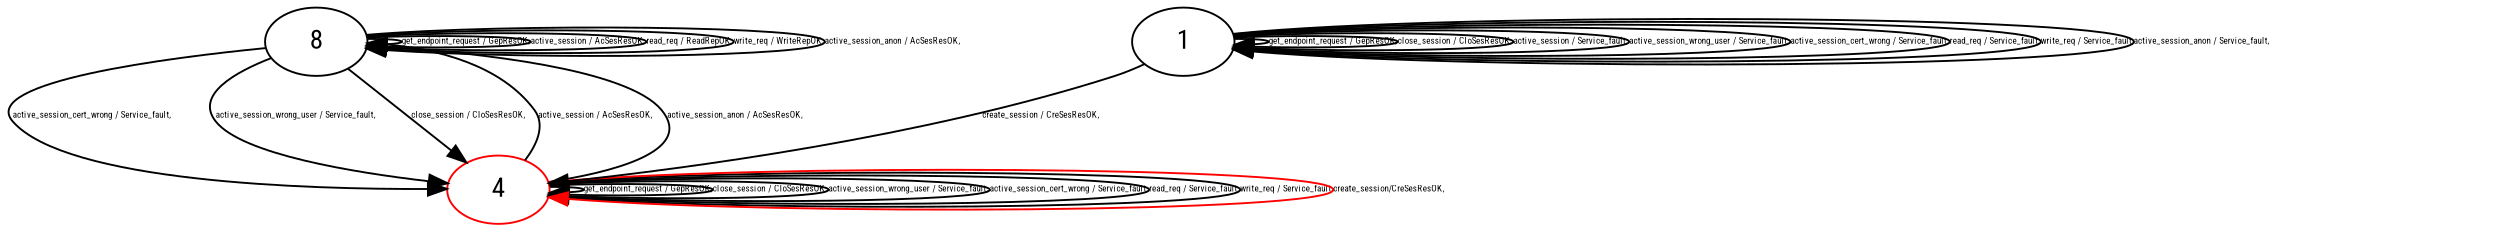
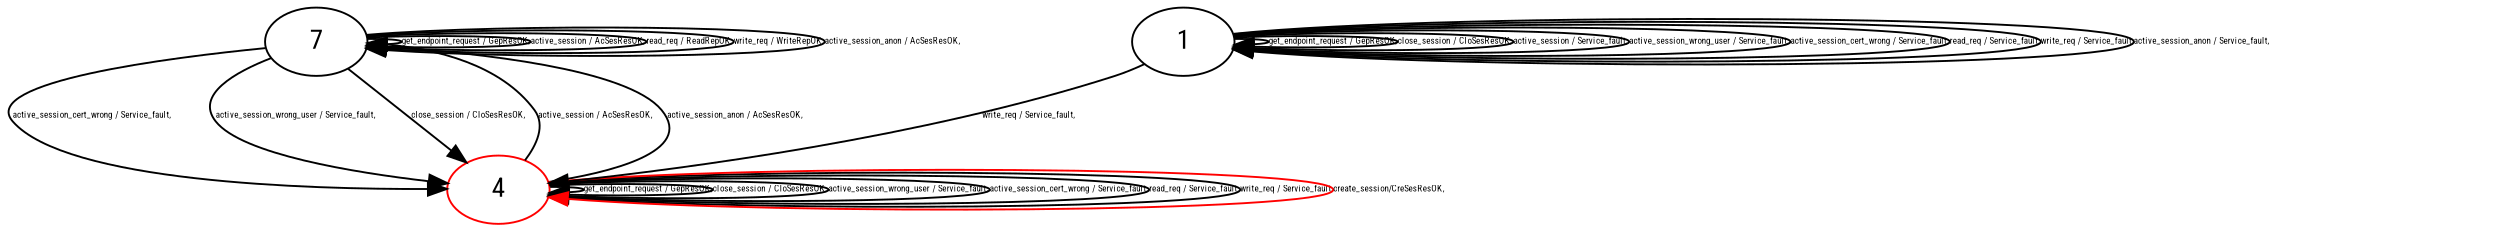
(316, 42) -> (316, 42)
(1041, 116) -> (1029, 116)
